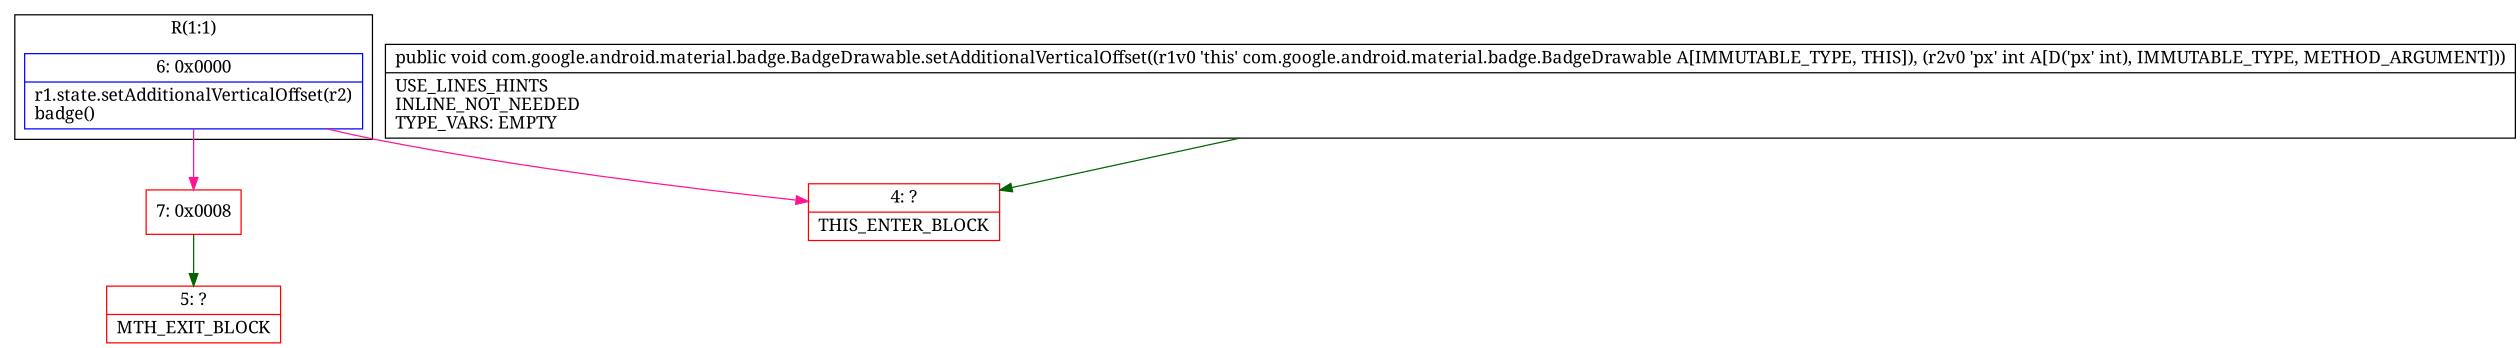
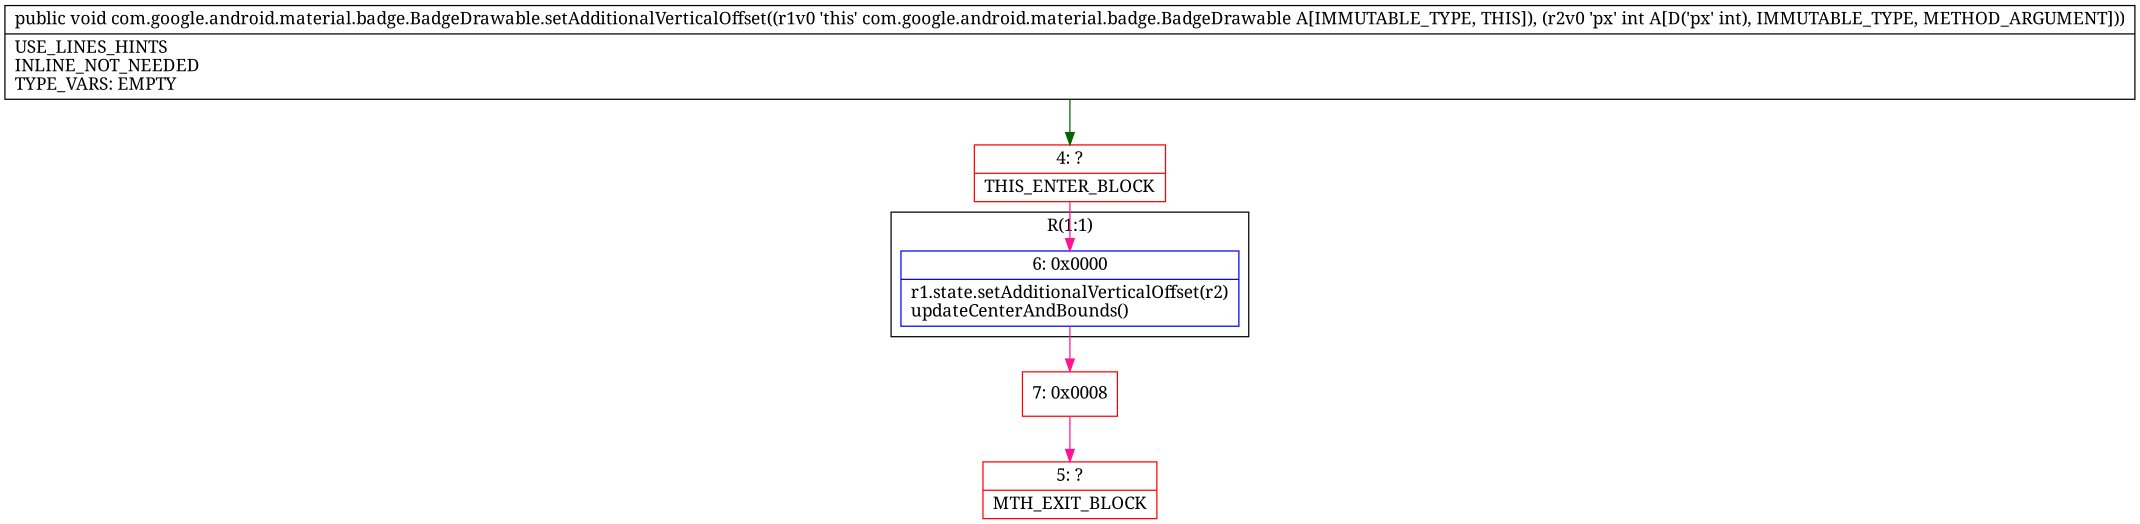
(65, 114) -> (1020, 311)
(561, 170) -> (1070, 220)
(194, 254) -> (1070, 433)
